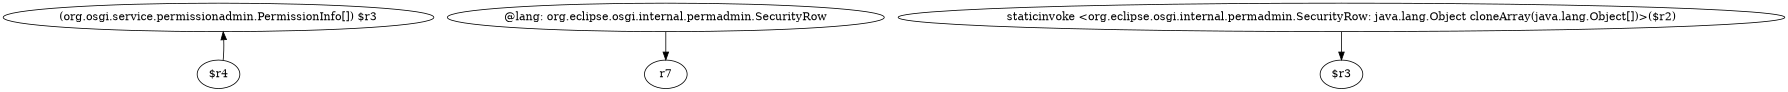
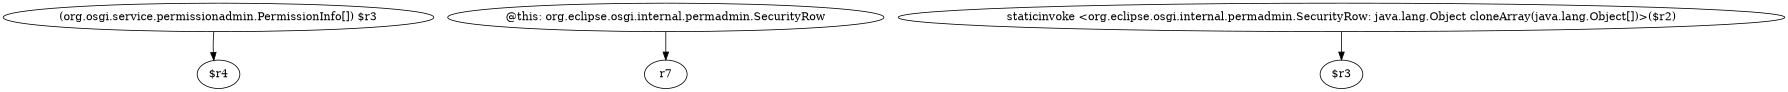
(666, 17) -> (666, 17)
(224, 50) -> (213, 42)
